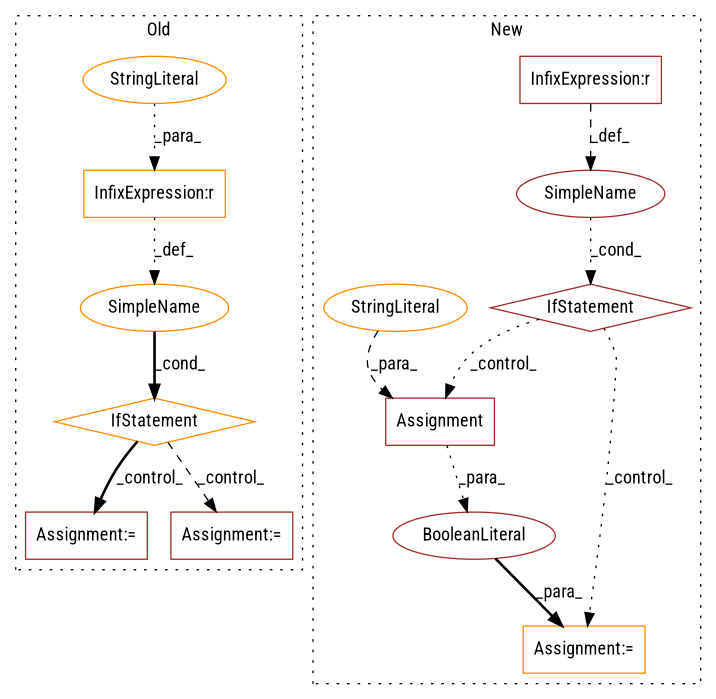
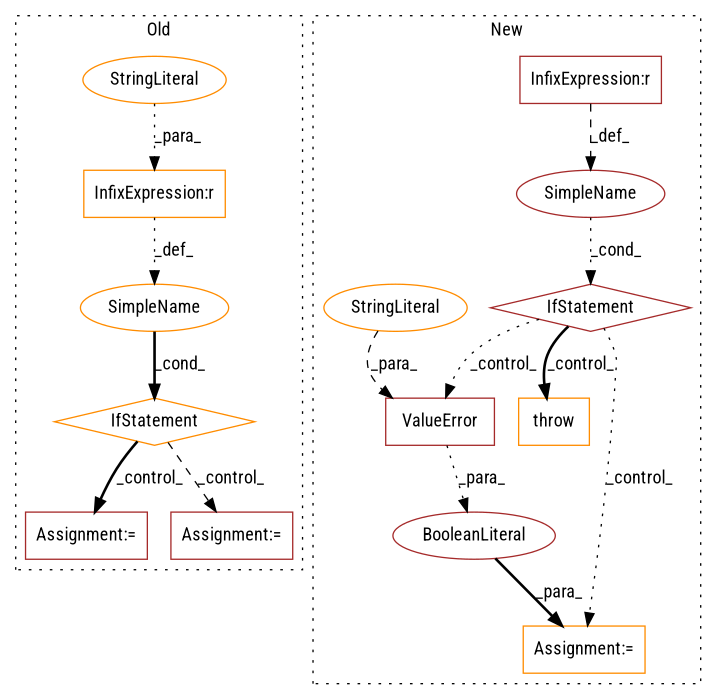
(440, 422) -> (440, 422)
none -> (554, 422)
